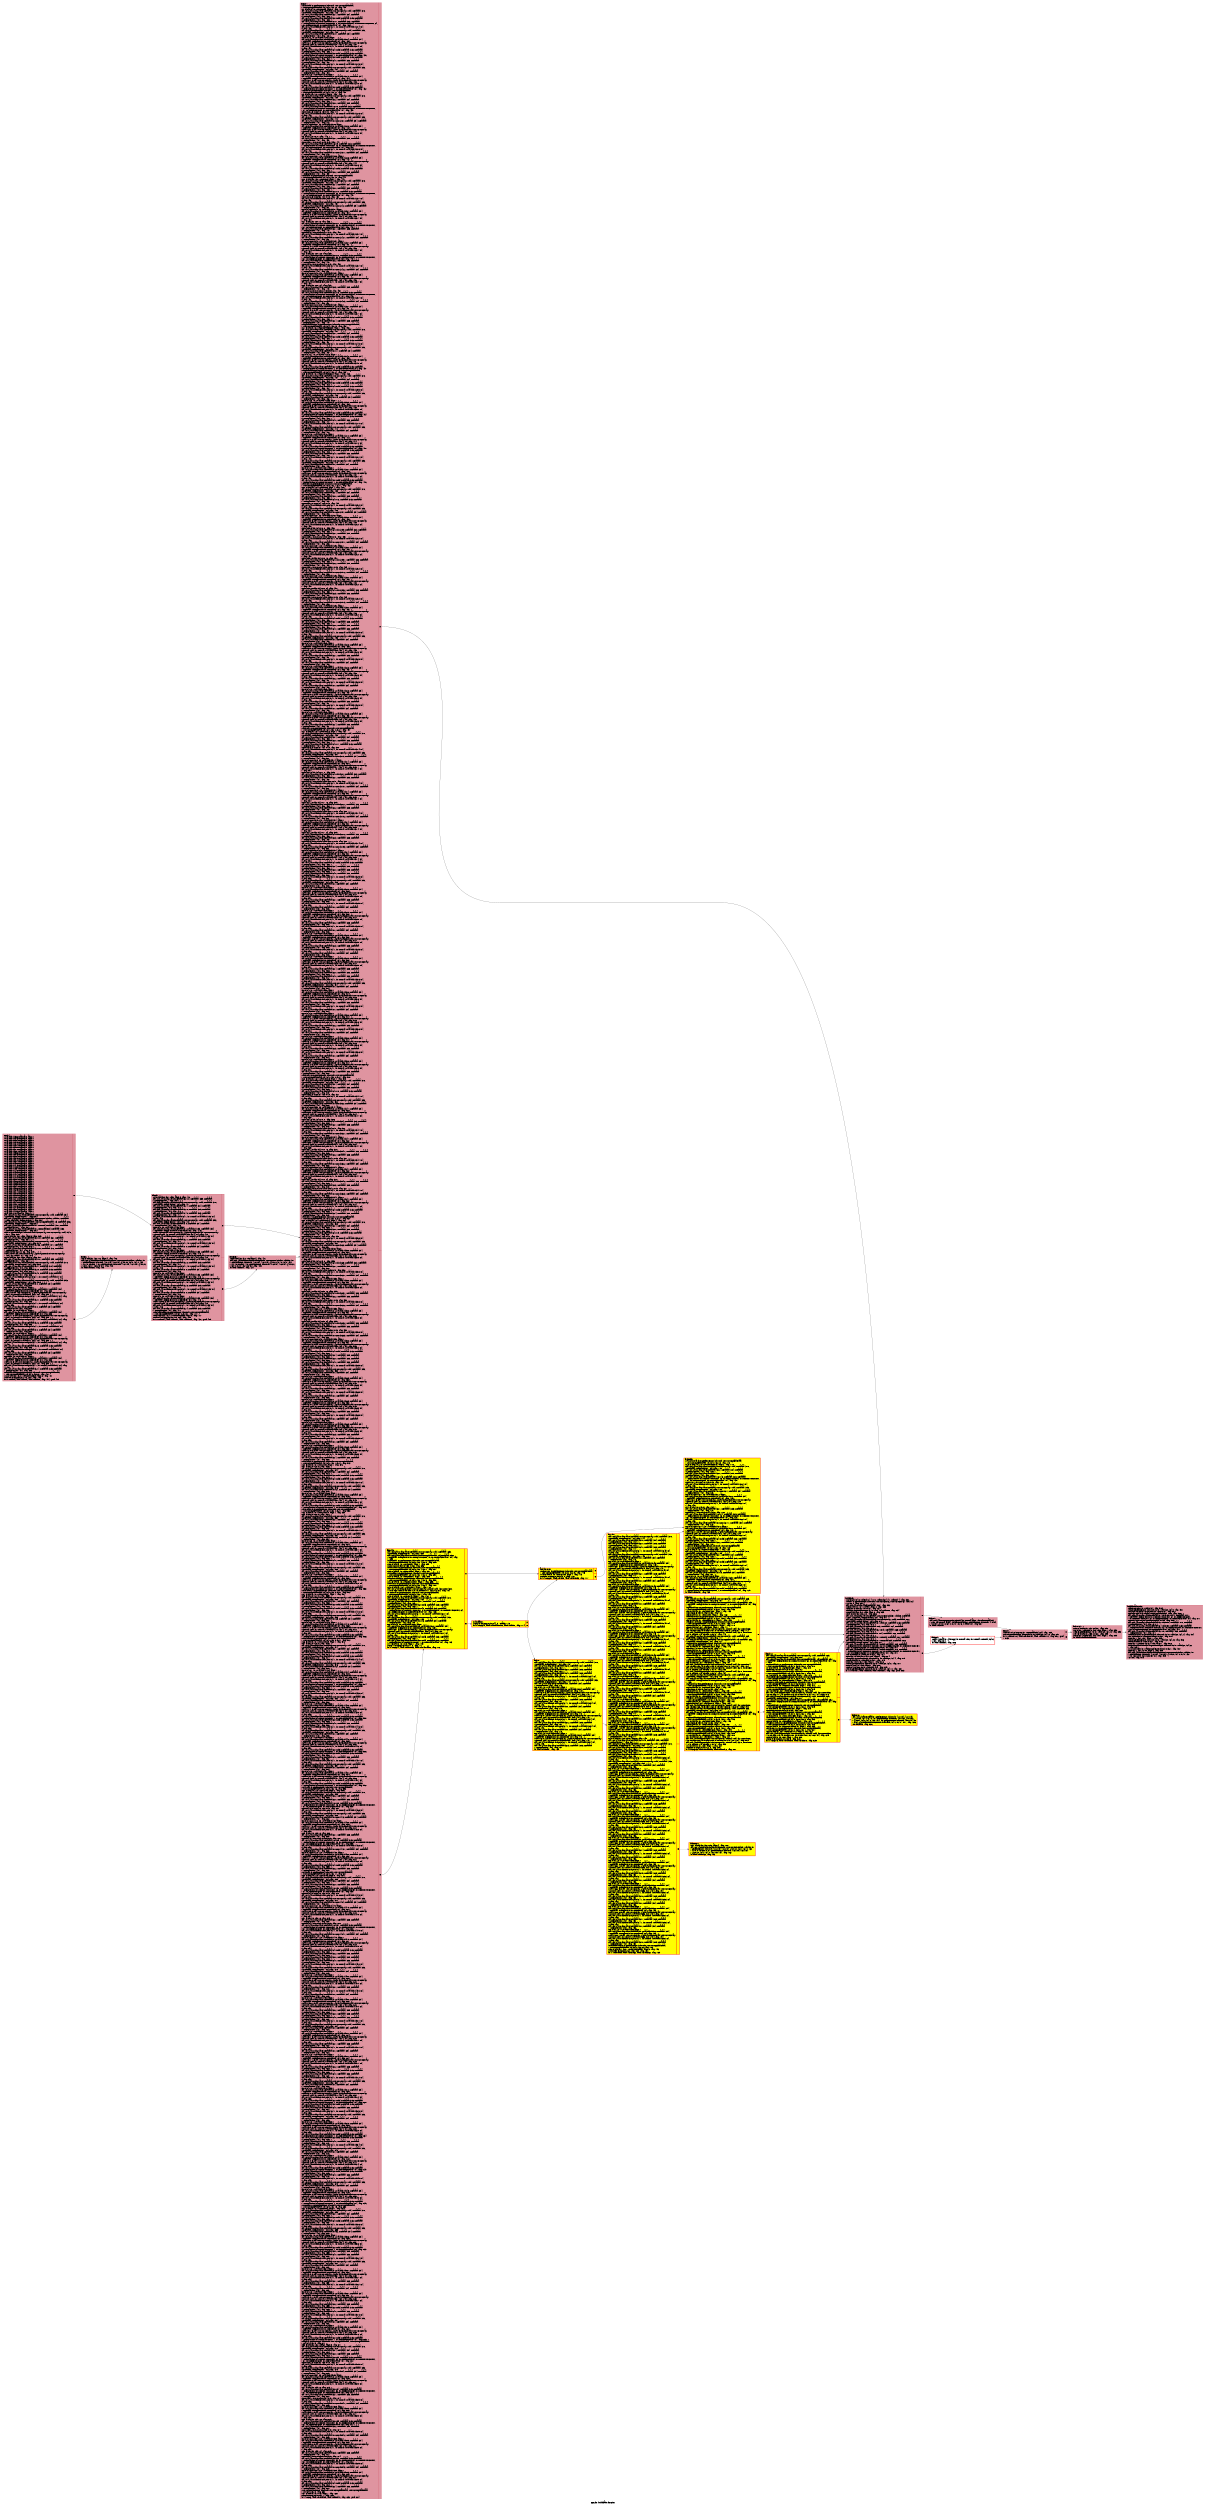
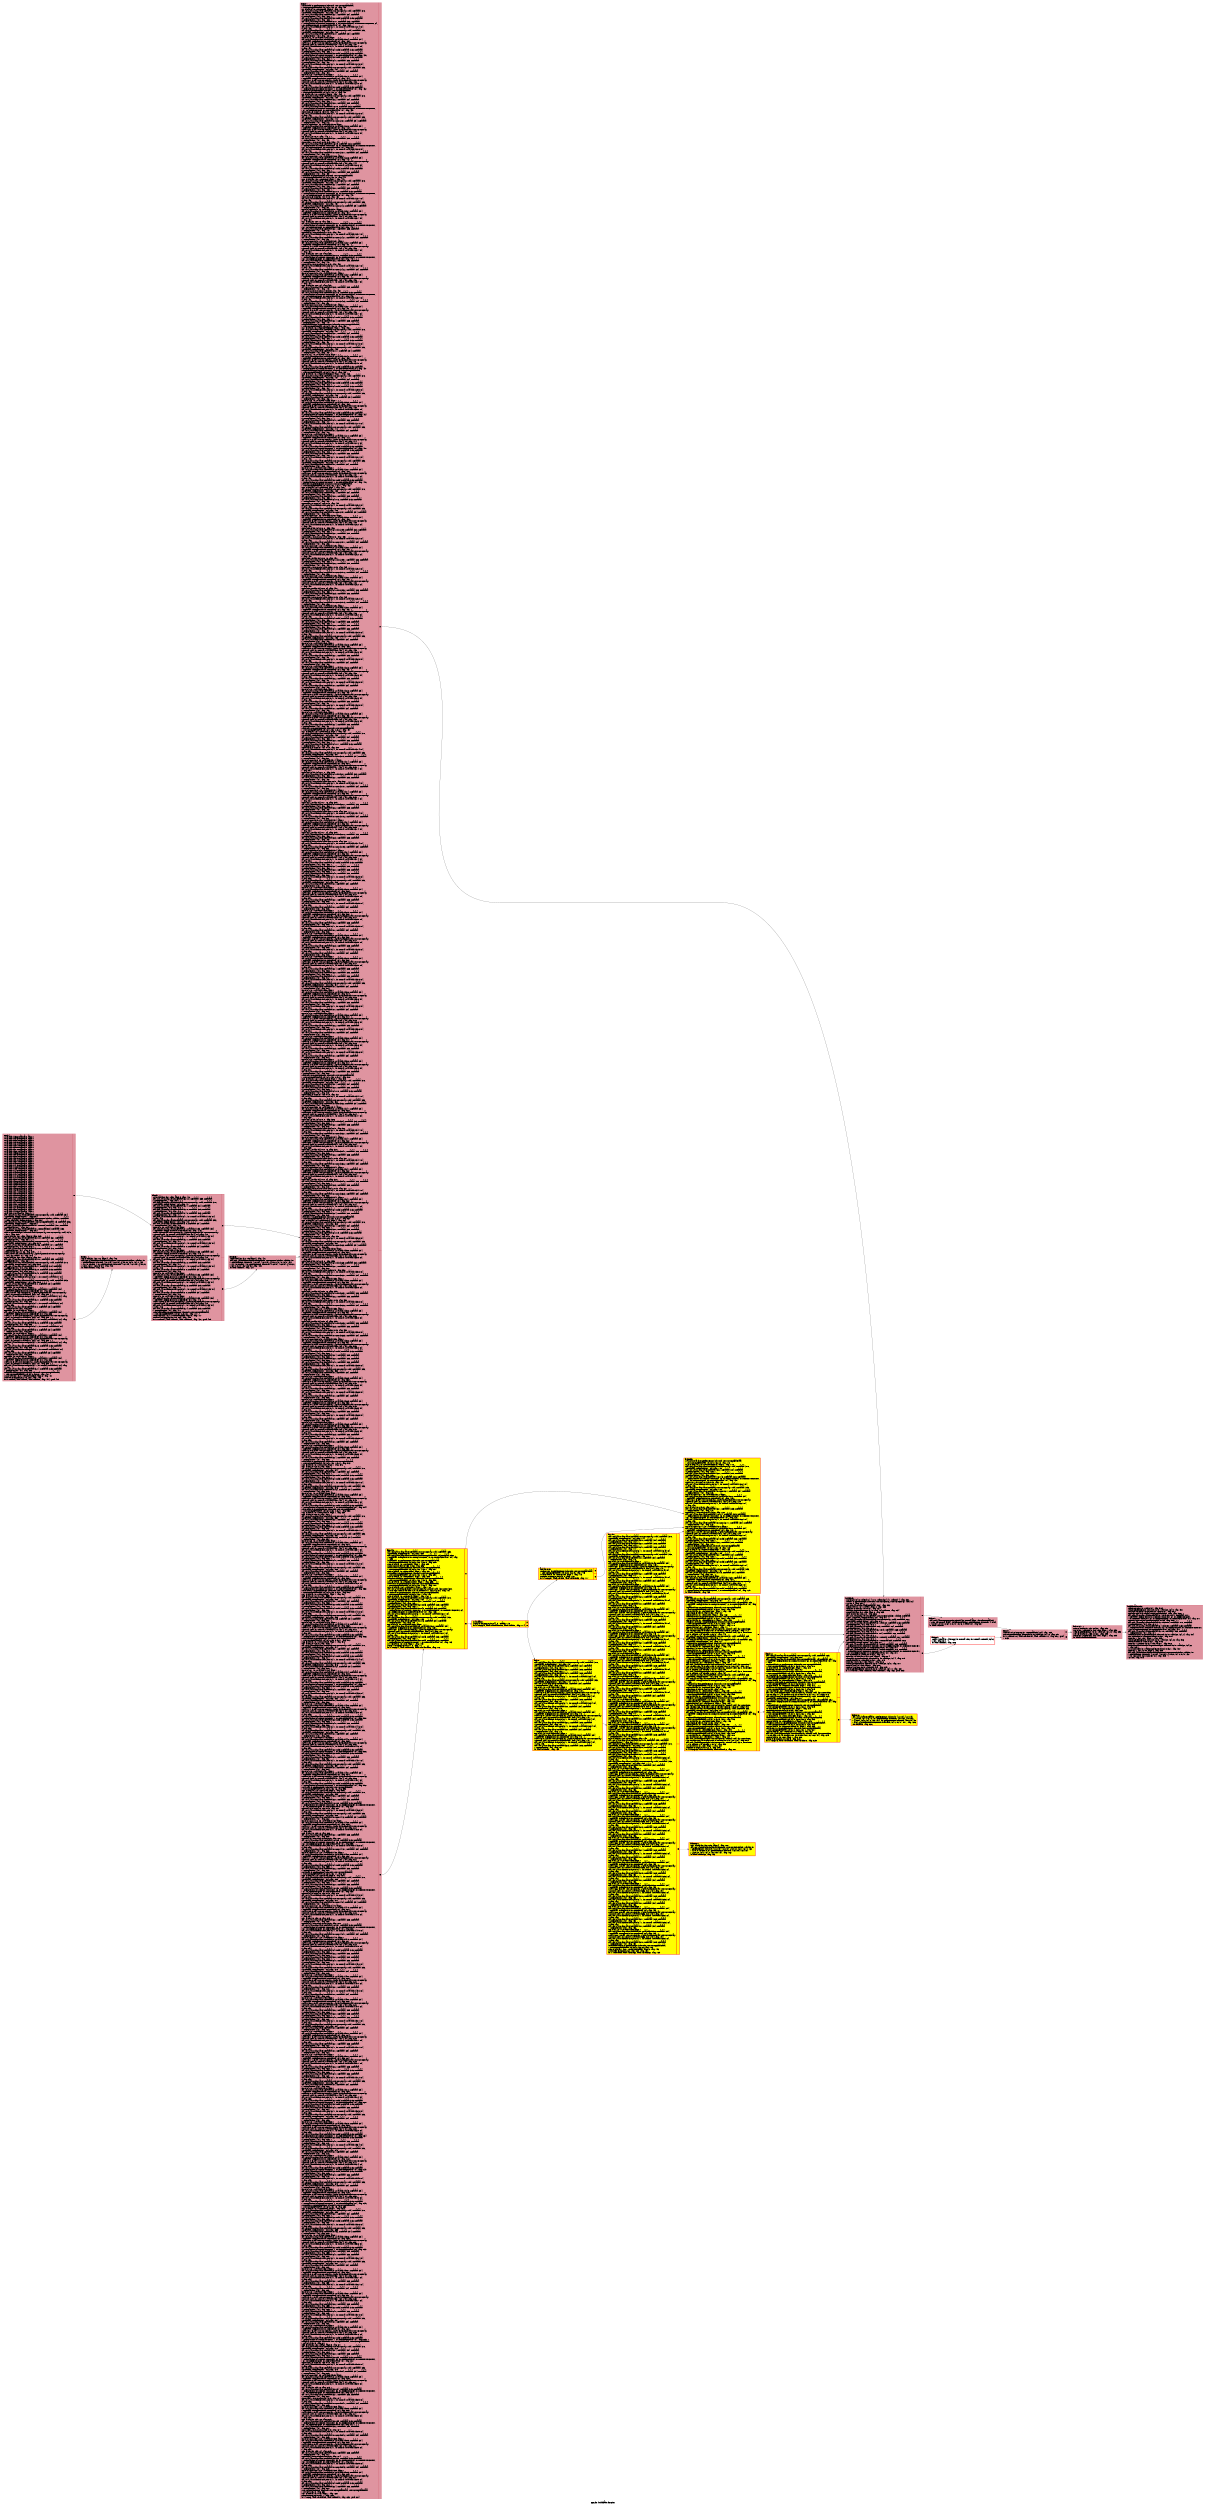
(502, 1574) -> (560, 1492)
